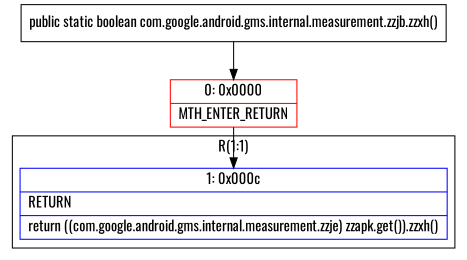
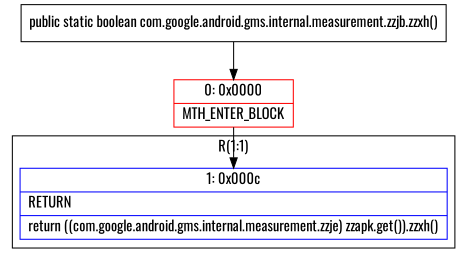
(234, 115) -> (234, 115)
